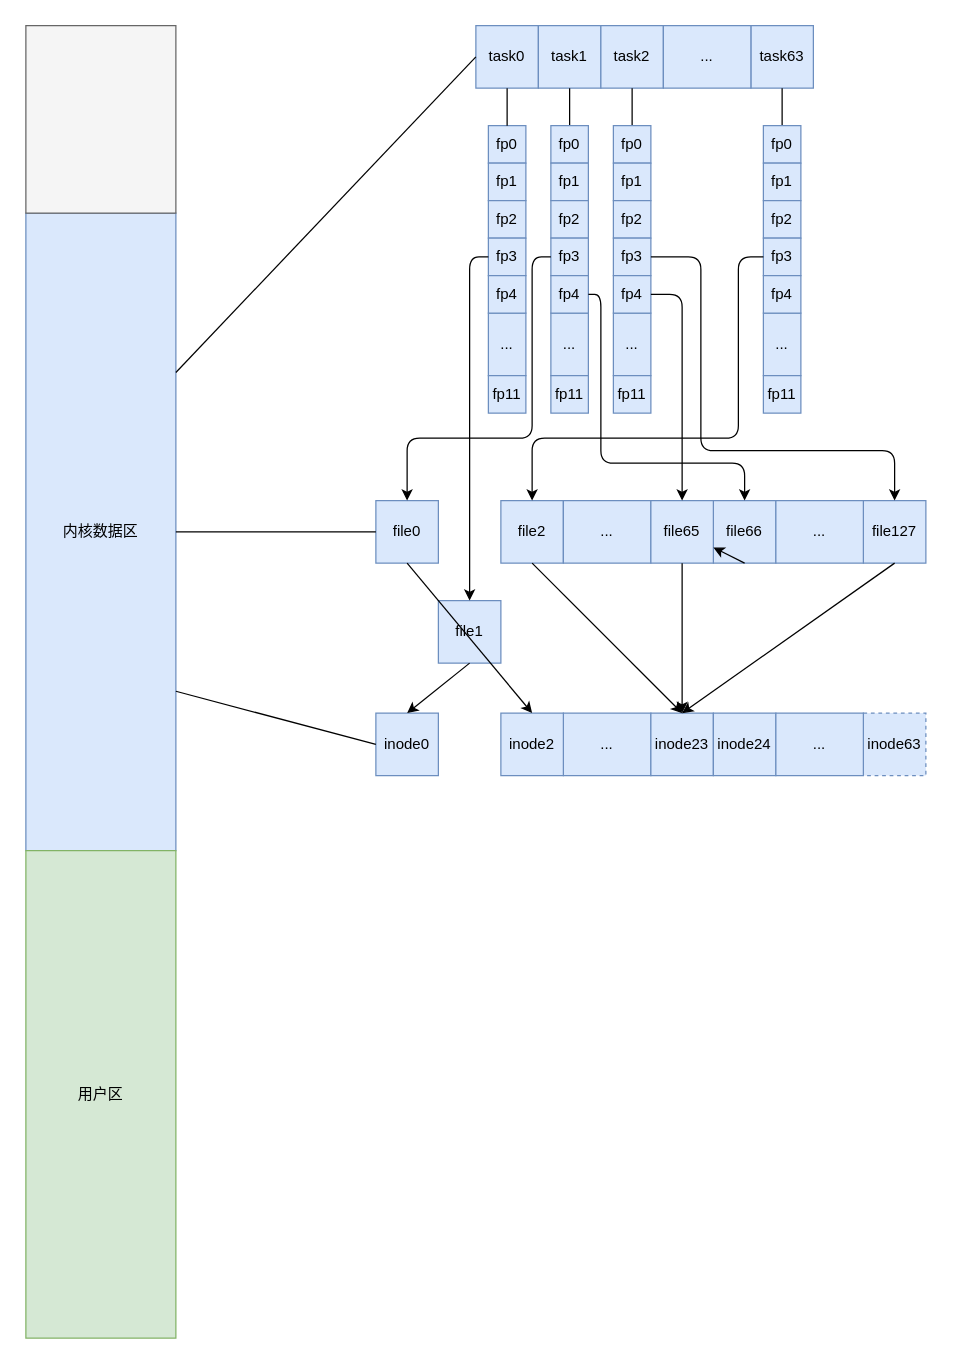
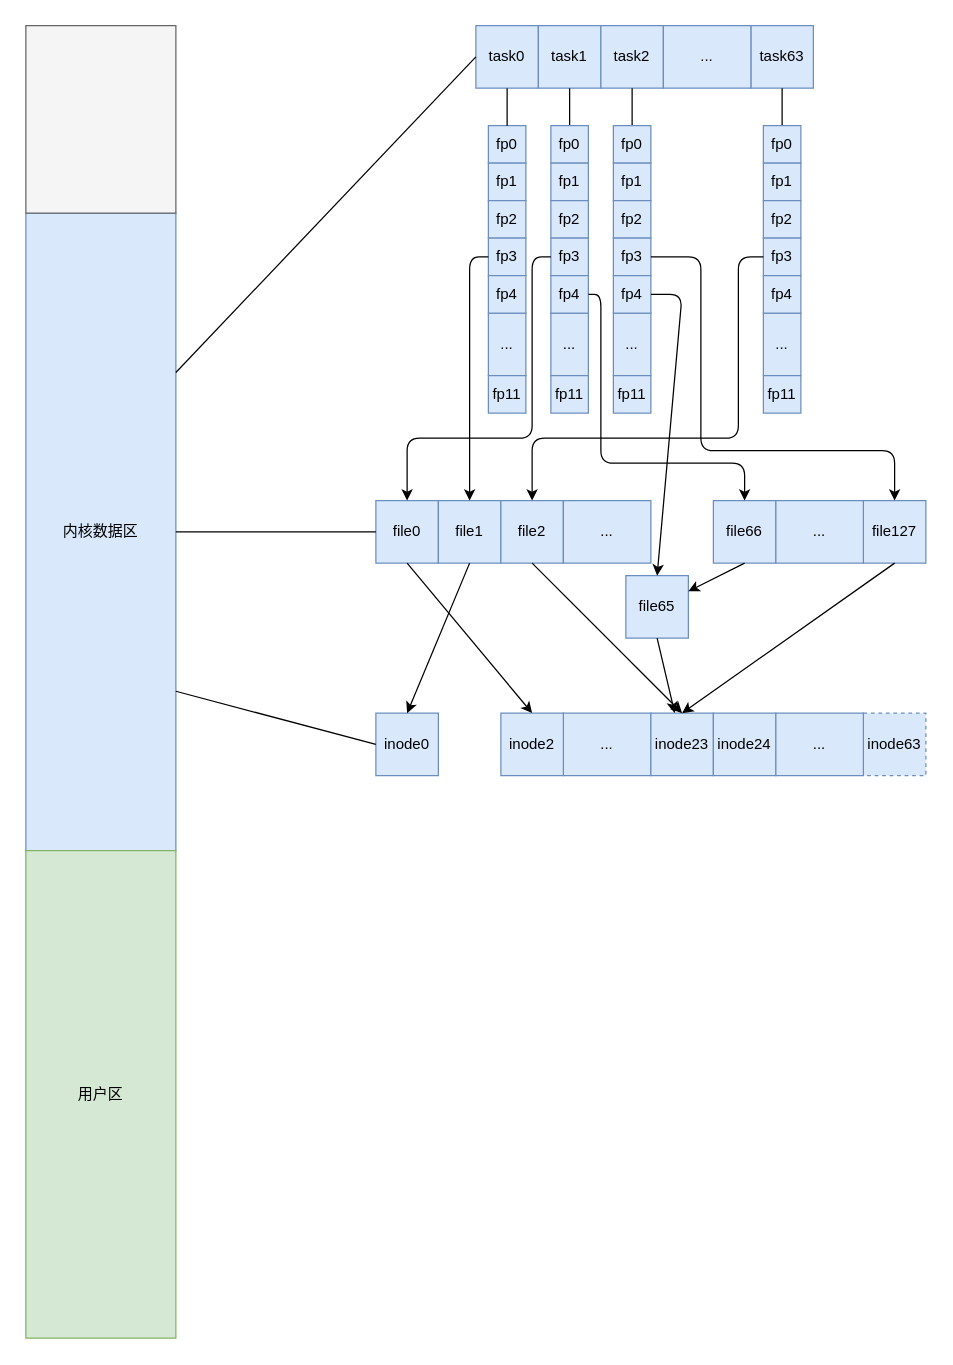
(682, 532) -> (657, 607)
(469, 632) -> (469, 532)
